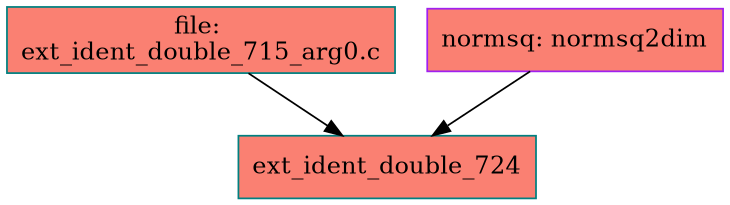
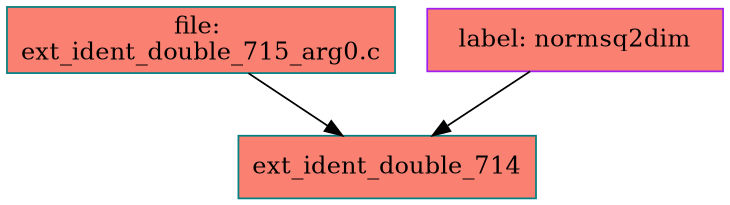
(575, 40) -> (575, 40)
(387, 167) -> (387, 167)
